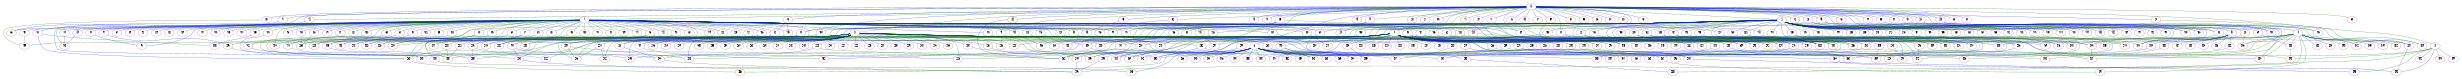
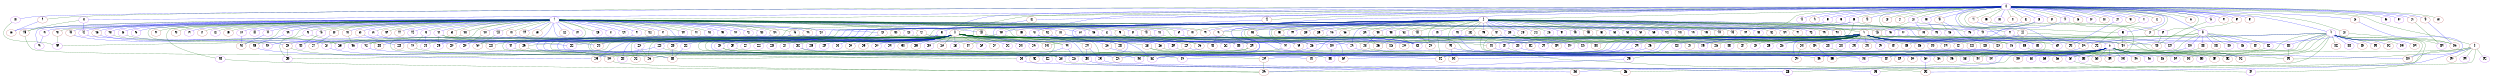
(650, 37) -> (814, 39)
none -> (1193, 42)
(1205, 53) -> none
